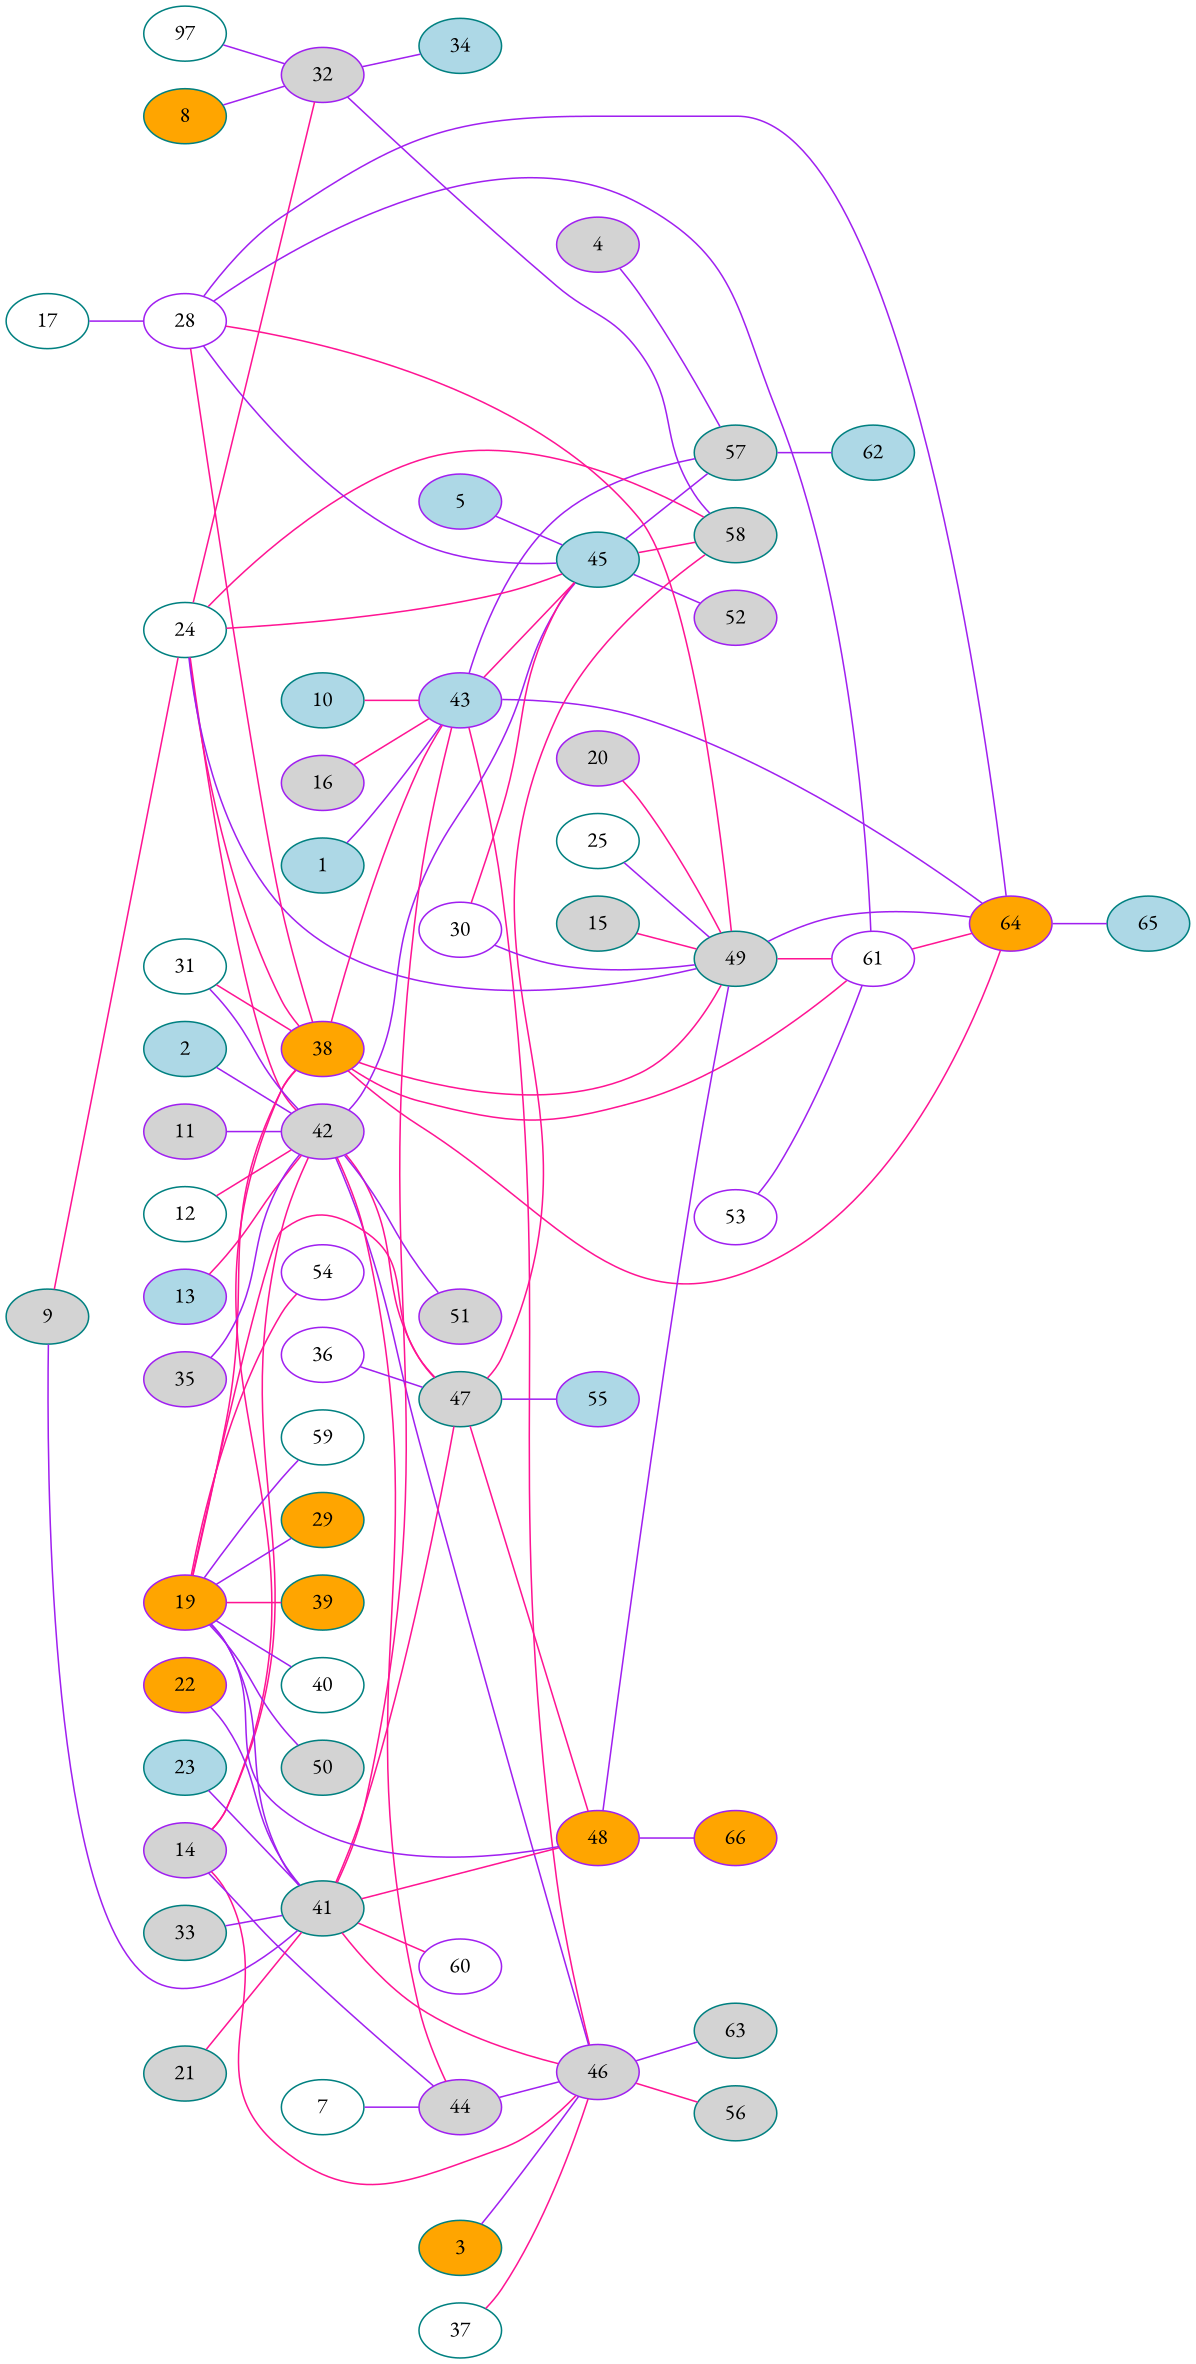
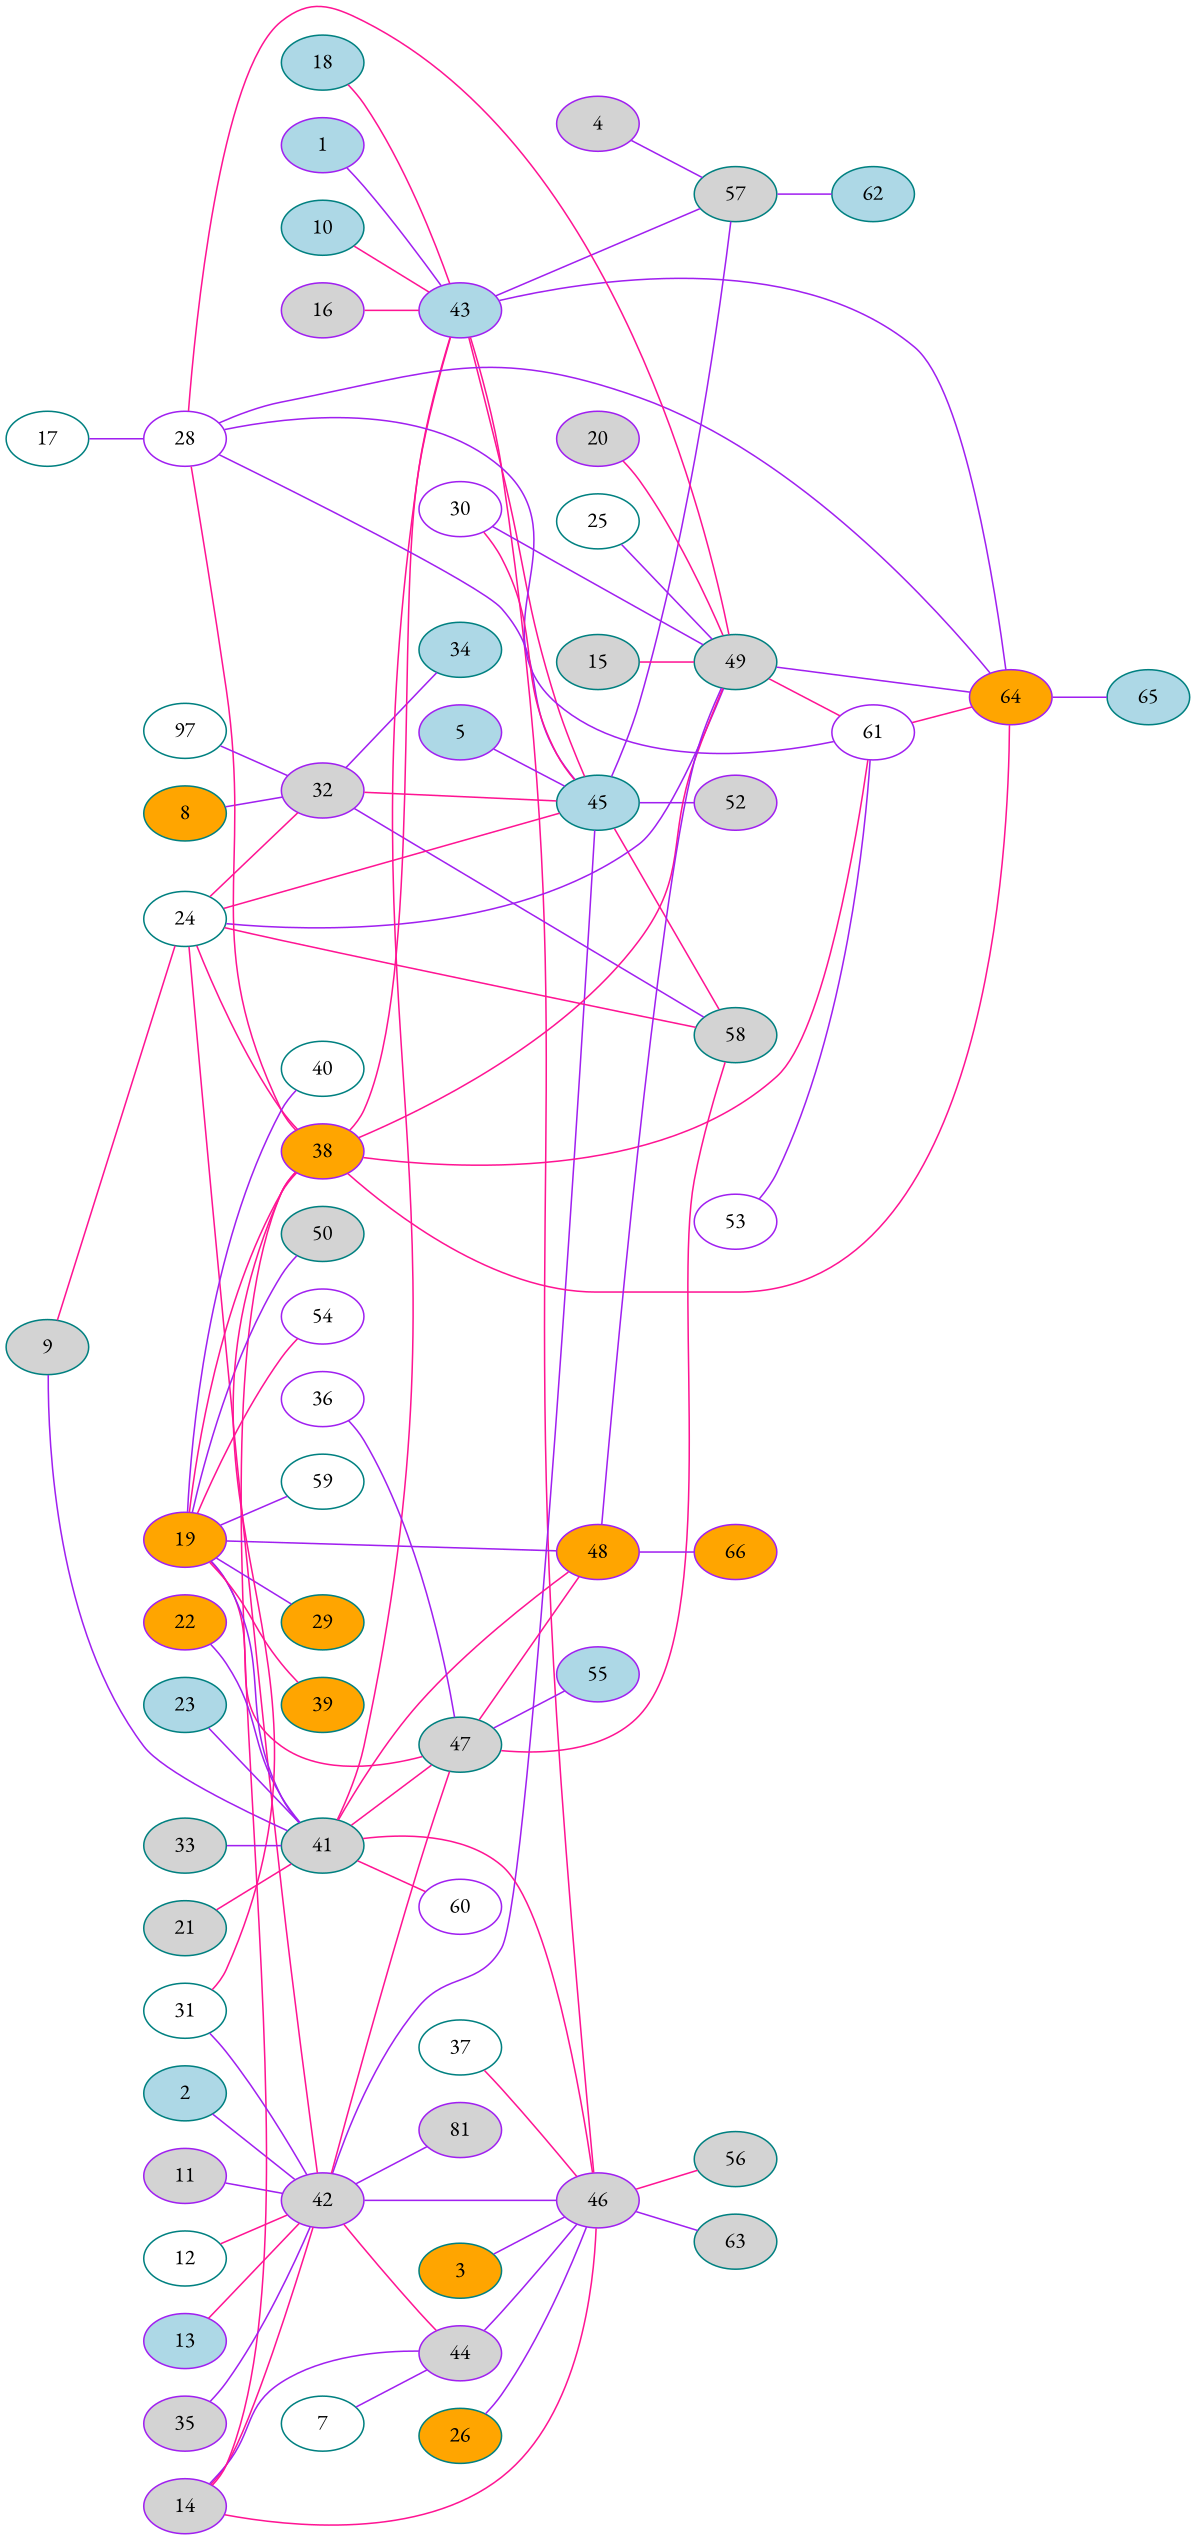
none -> (323, 63)
none -> (460, 797)
(323, 866) -> (323, 145)
(460, 1317) -> (460, 2130)
none -> (460, 2436)
